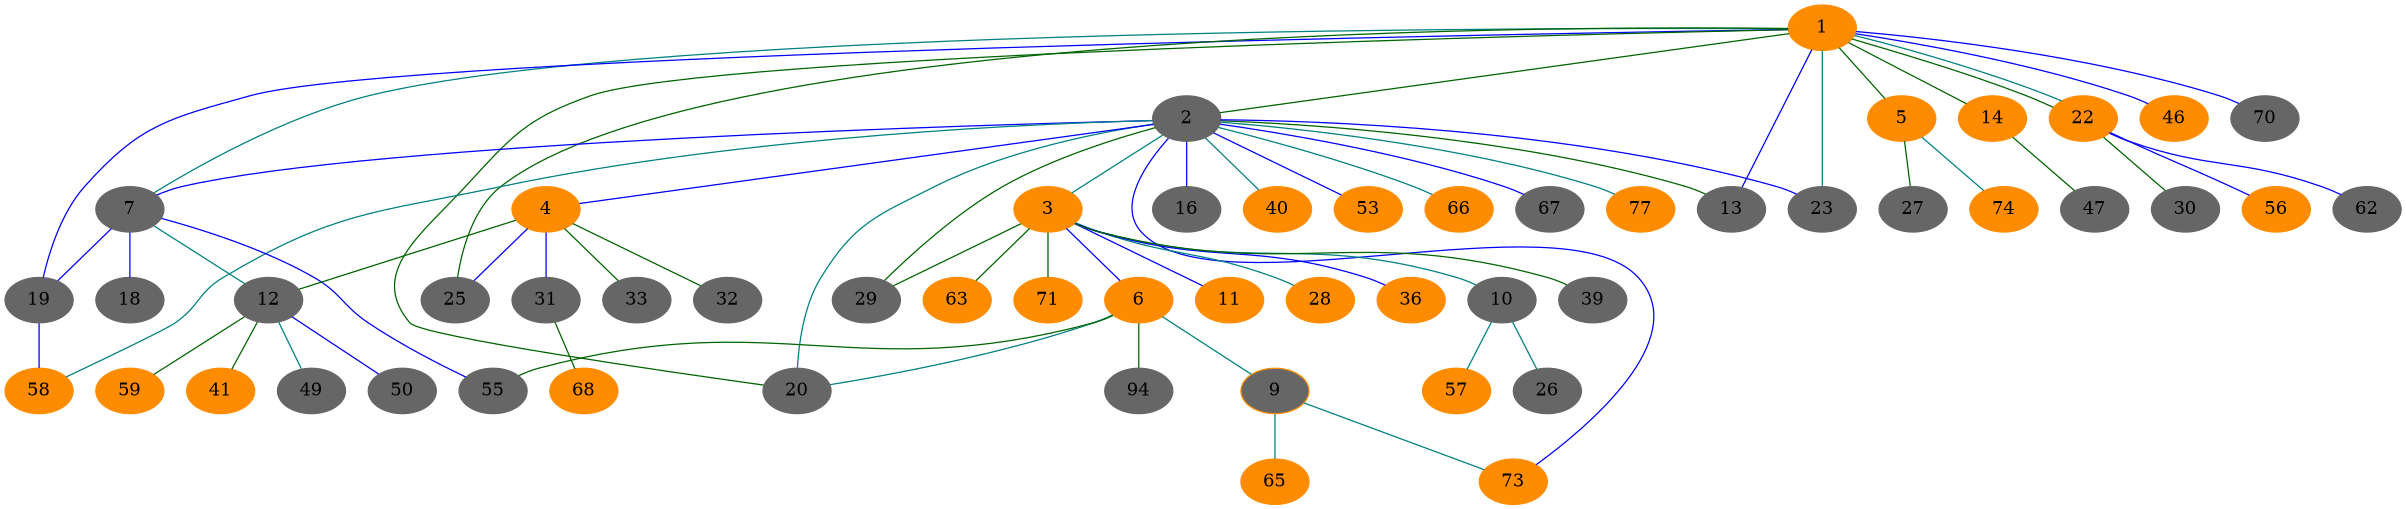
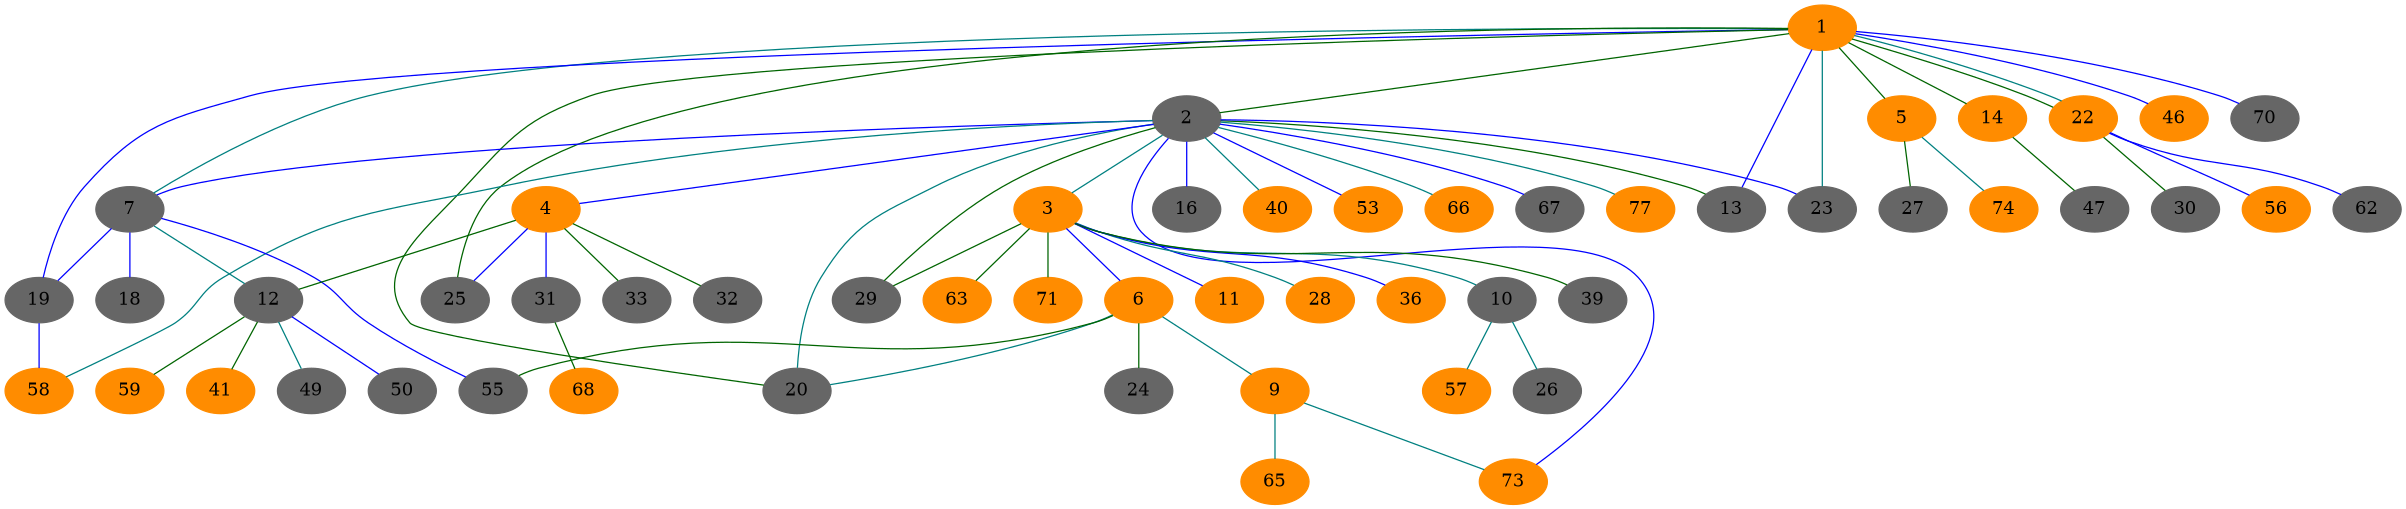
(1139, 391) -> (1139, 391)
(1275, 391) -> (1275, 391)
